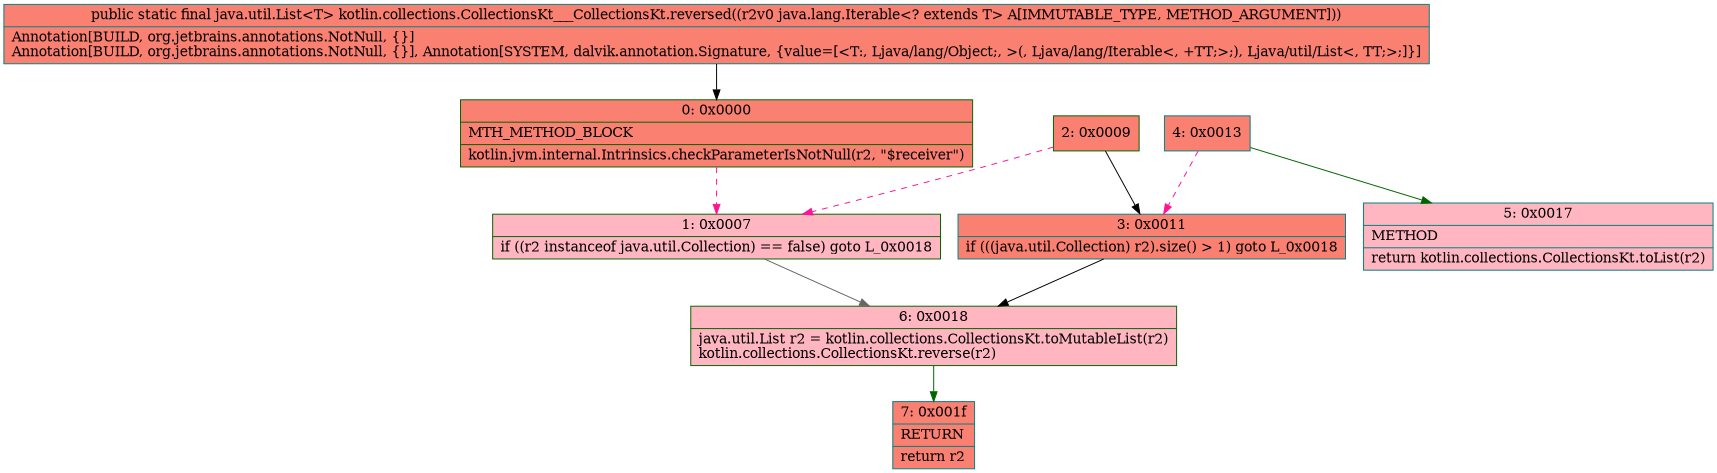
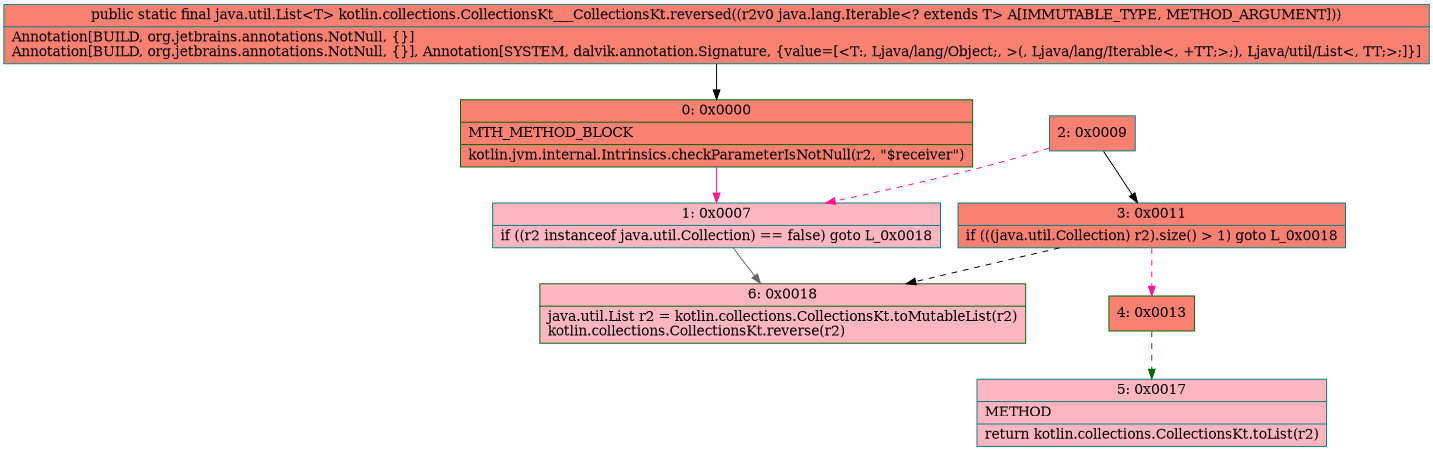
(1096, 133) -> (1092, 133)
(1207, 133) -> (1152, 314)
(1336, 174) -> (1152, 350)
(1183, 178) -> (1152, 267)
(717, 186) -> (717, 180)
(717, 237) -> (717, 225)
(1056, 281) -> (988, 265)
(934, 435) -> none
